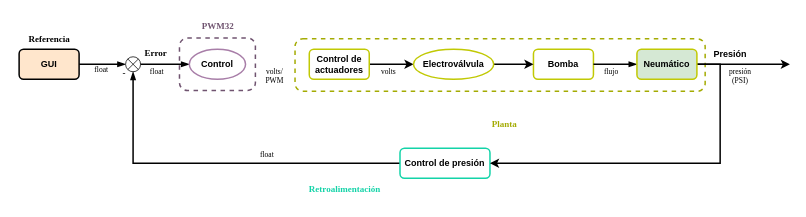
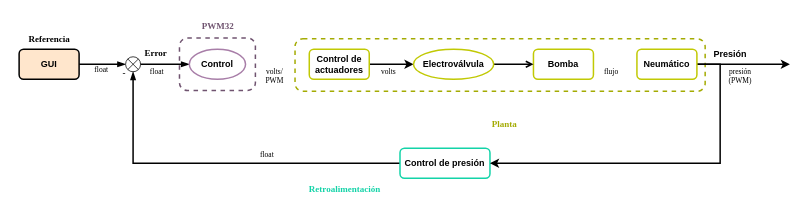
(525, 64) -> (526, 64)
(611, 64) -> none
(667, 64) -> (667, 64)
(741, 75) -> (741, 75)
